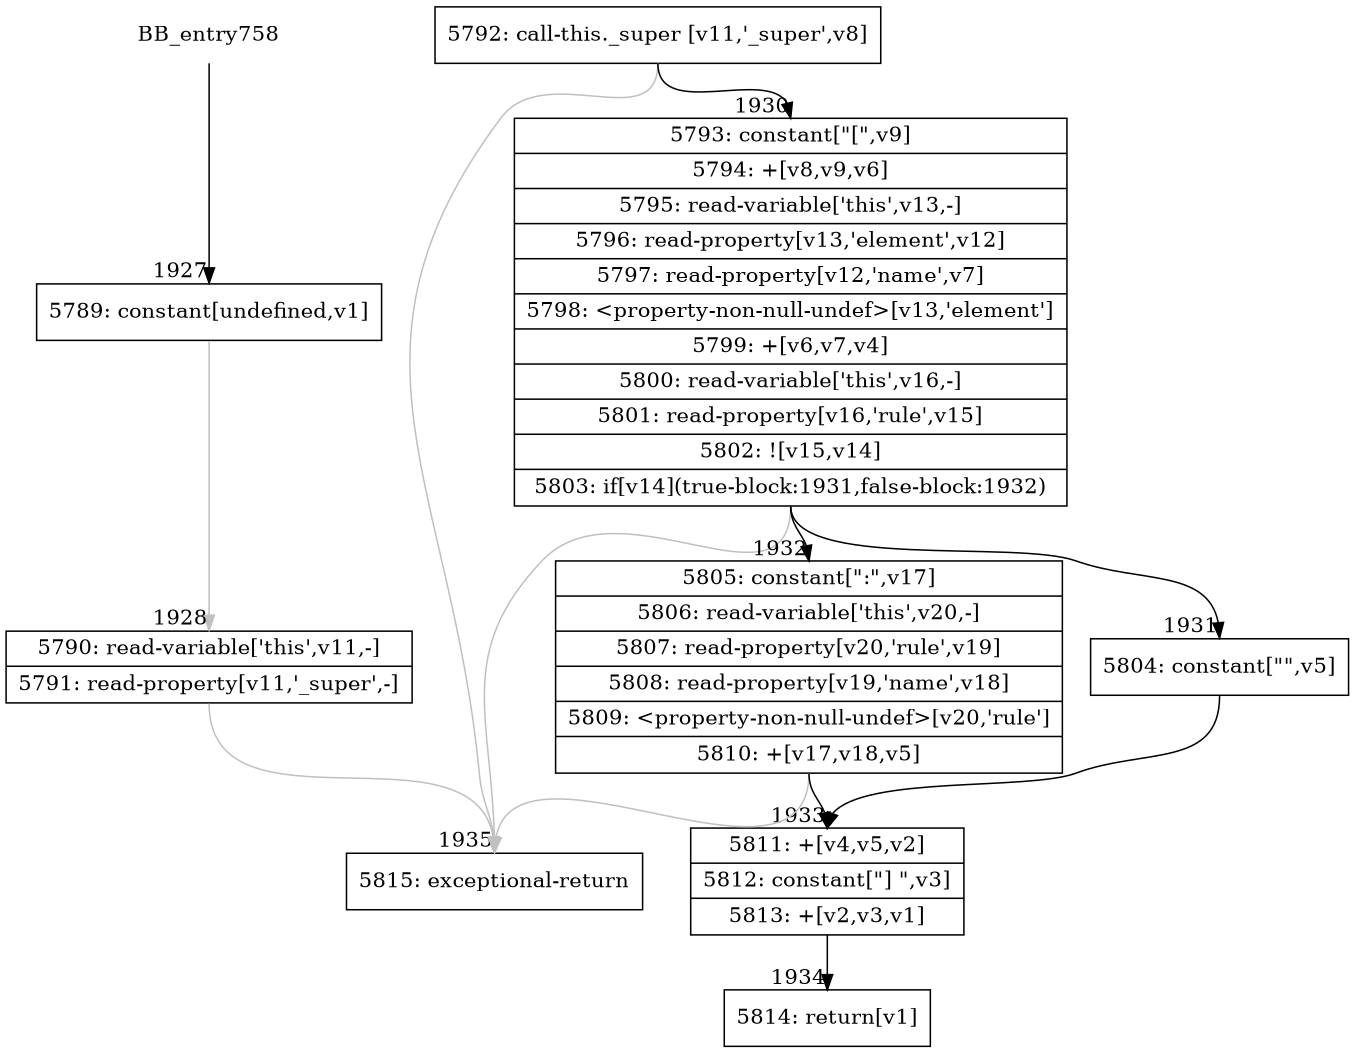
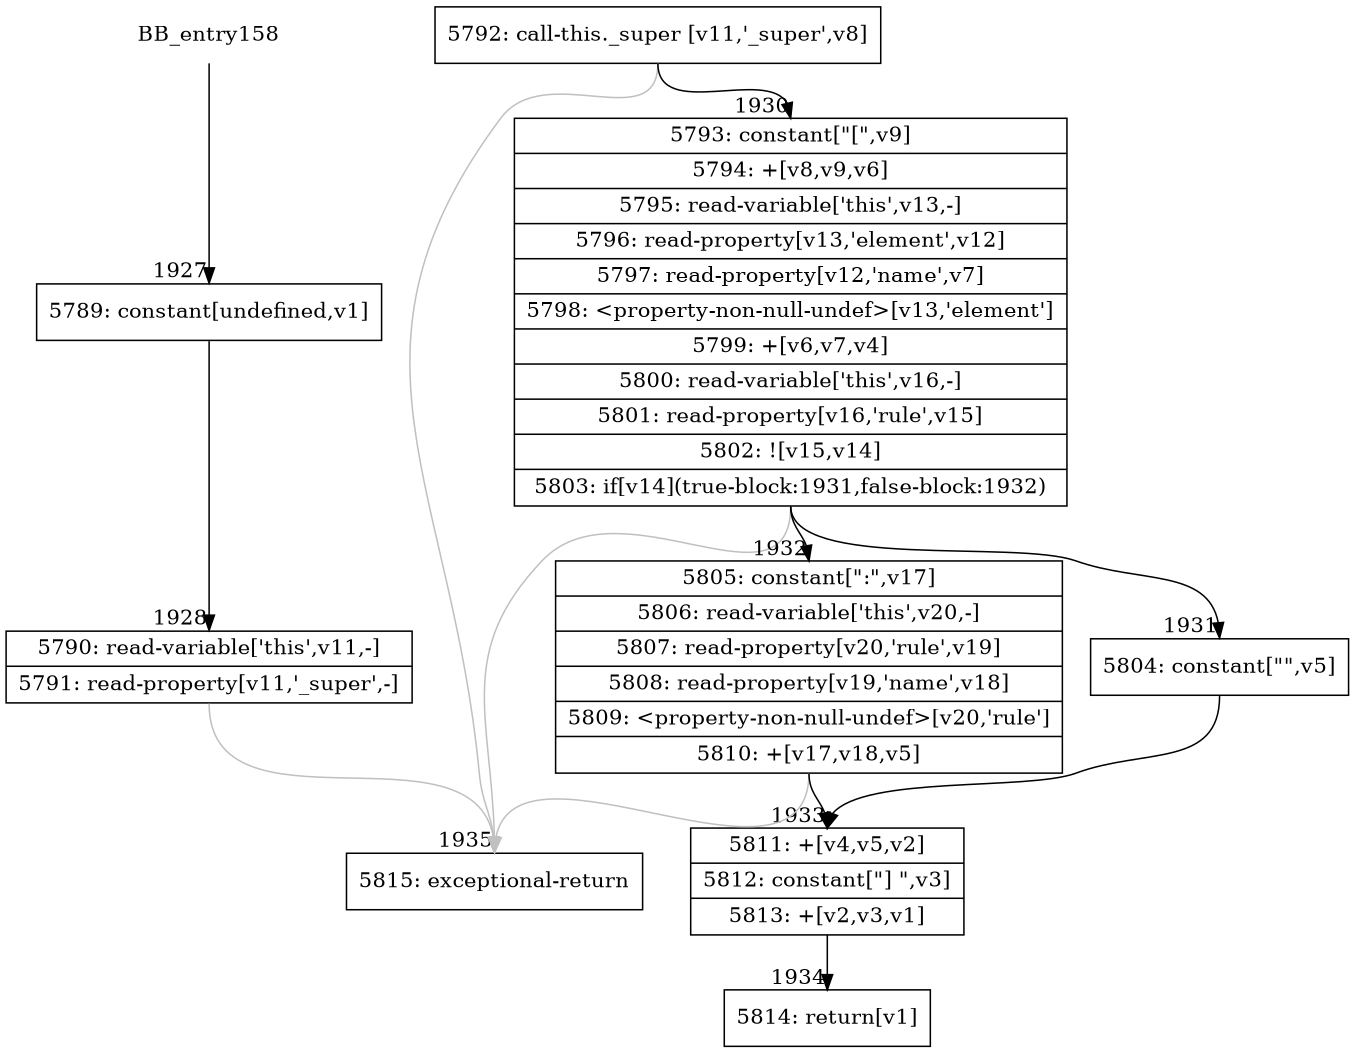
(209, 35) -> (209, 35)
(209, 478) -> (209, 478)
